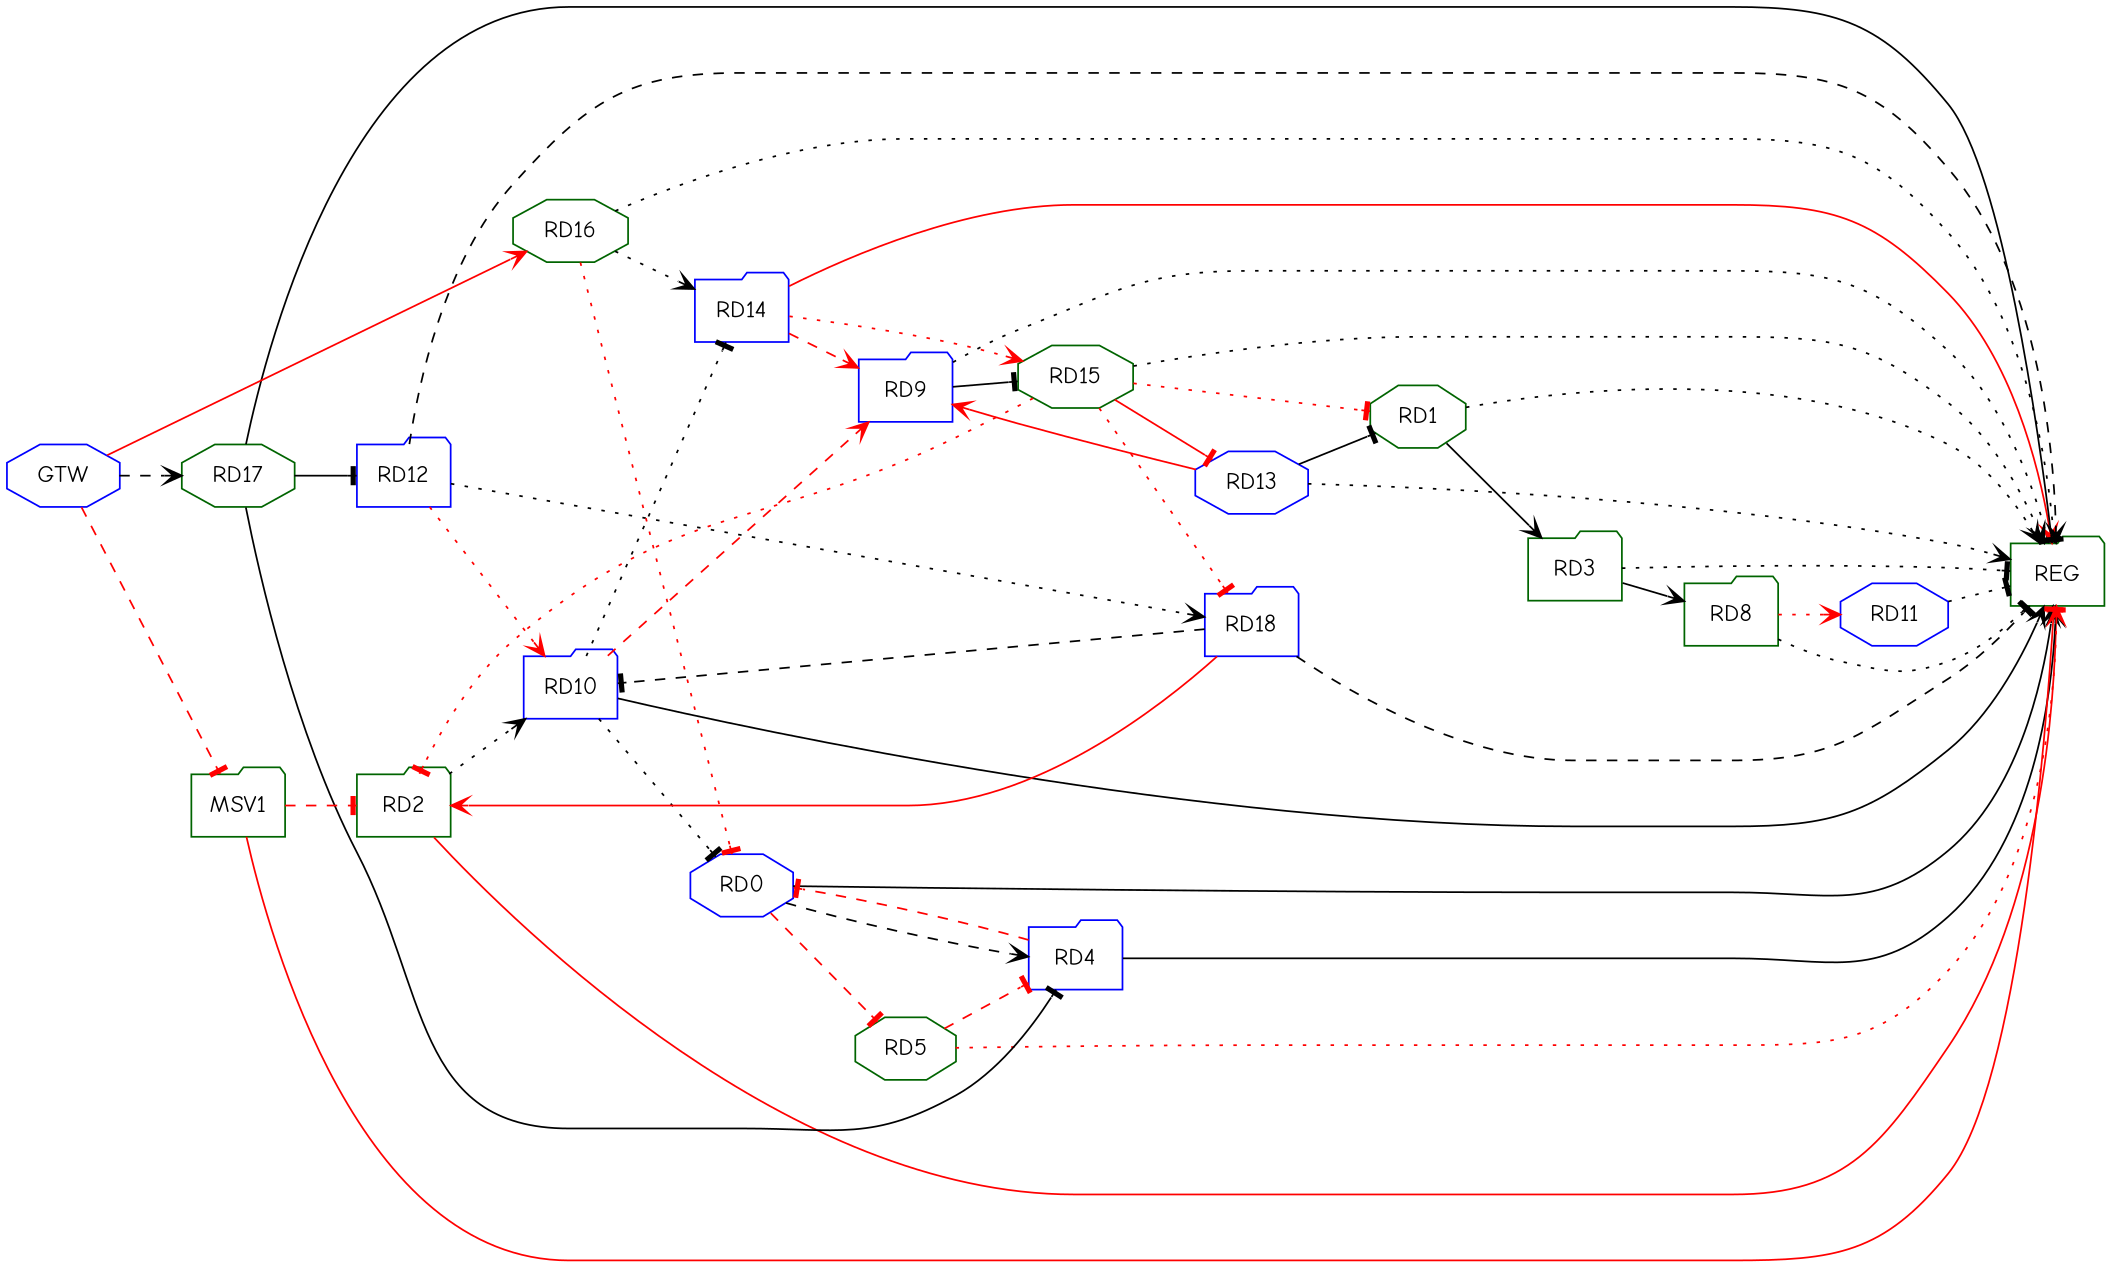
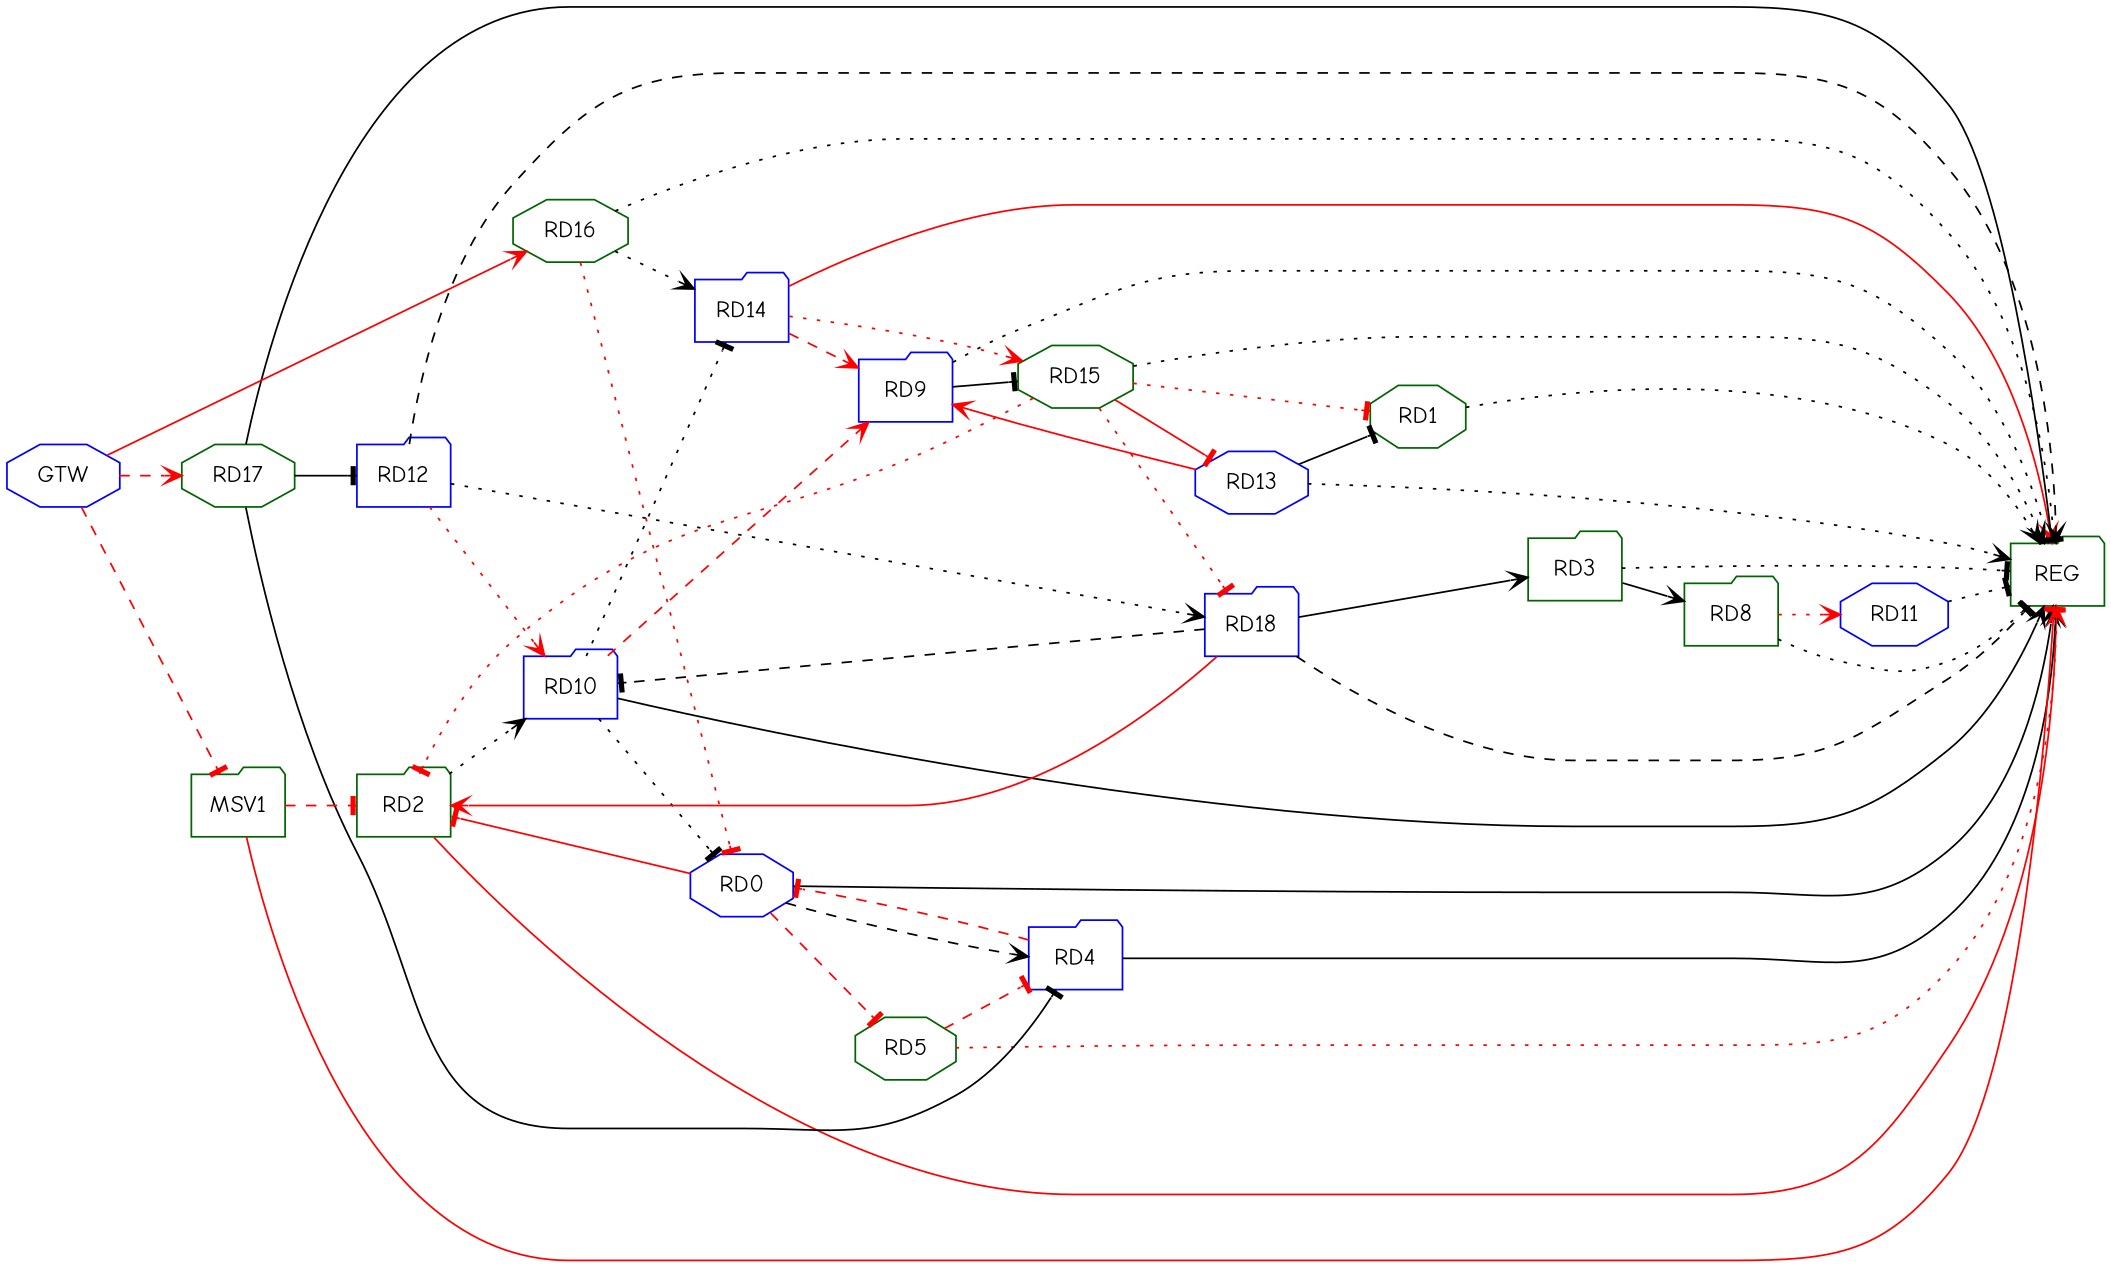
(142, 476) -> (142, 476)
(1484, 480) -> (1404, 599)
none -> (575, 846)
